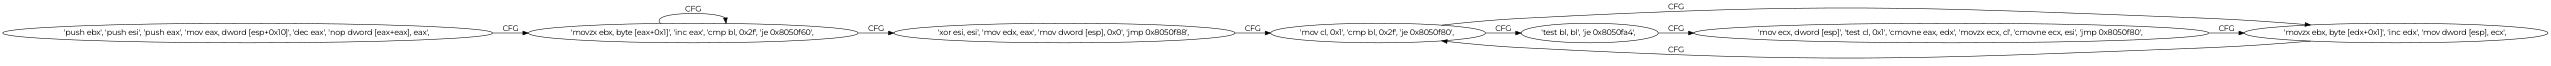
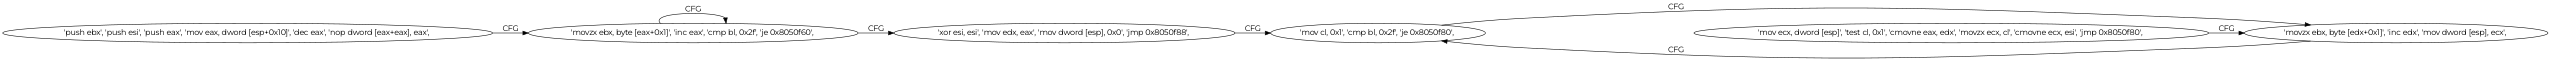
(1590, 33) -> none
